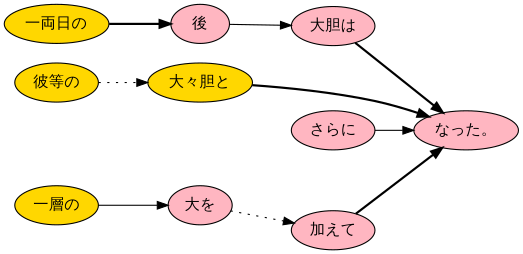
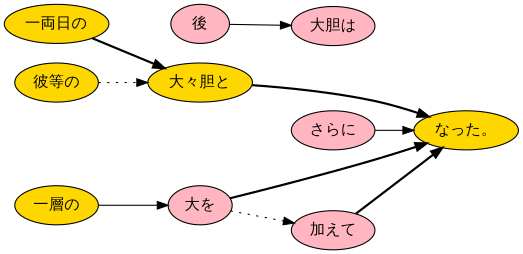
(134, 24) -> (123, 51)
(395, 74) -> (323, 174)
(466, 130) -> (466, 130)
